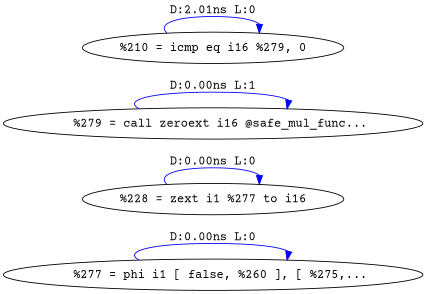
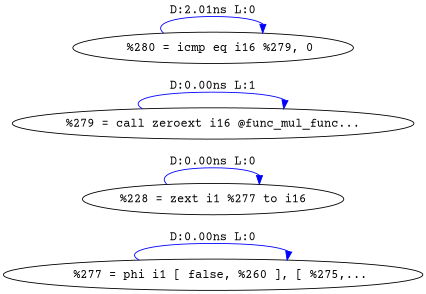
(213, 48) -> (213, 48)
(213, 123) -> (213, 123)
